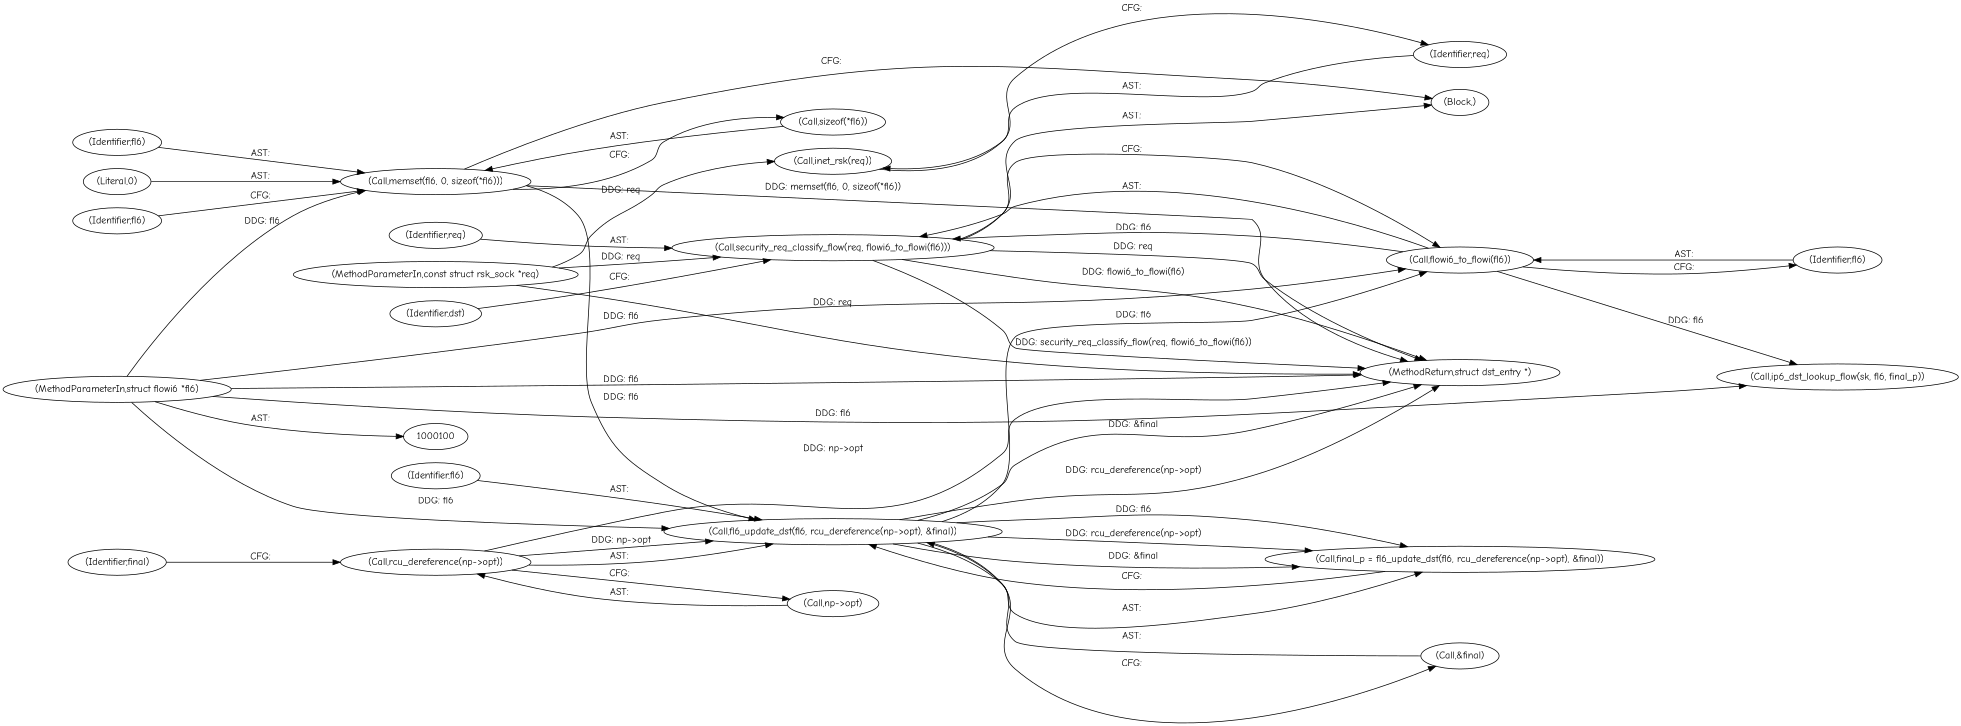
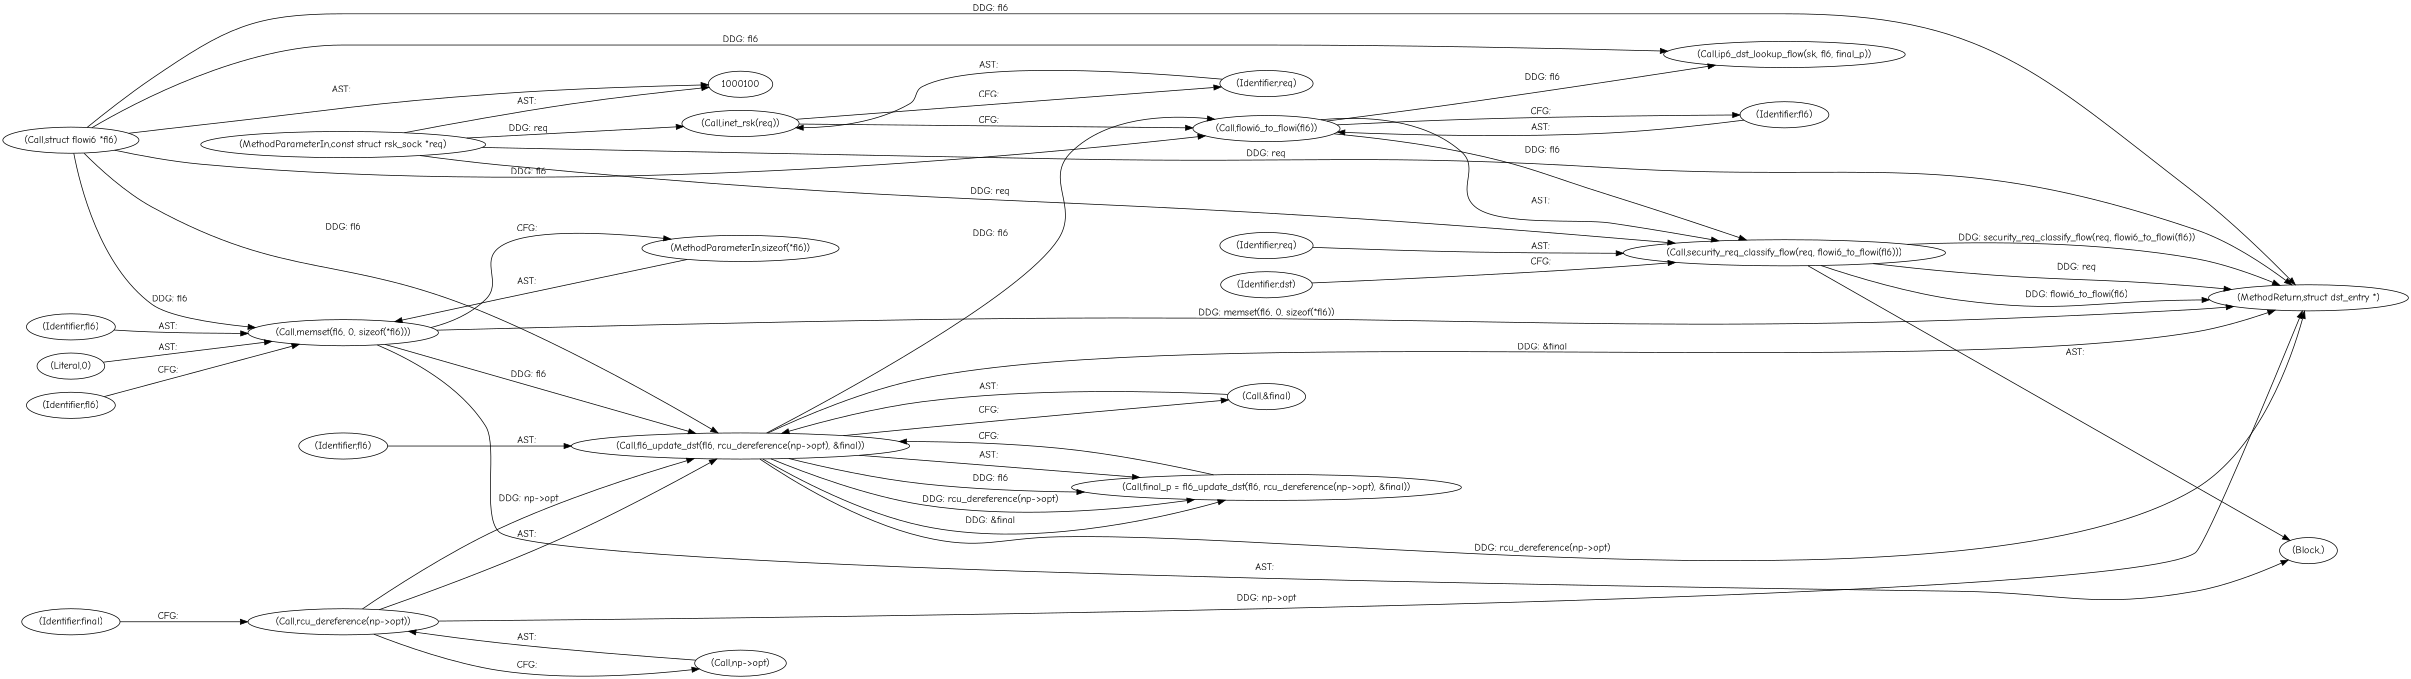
(833, 61) -> (1266, 568)
none -> (553, 107)
(833, 122) -> (740, 248)
(1180, 156) -> (992, 126)
(117, 389) -> (71, 140)
